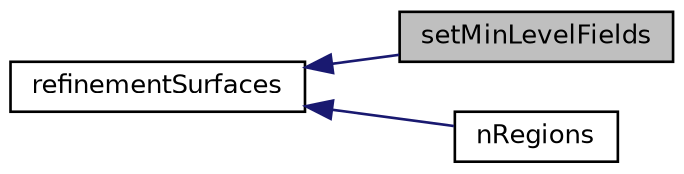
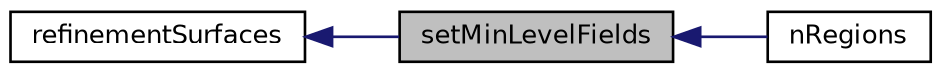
(393, 118) -> (734, 37)
